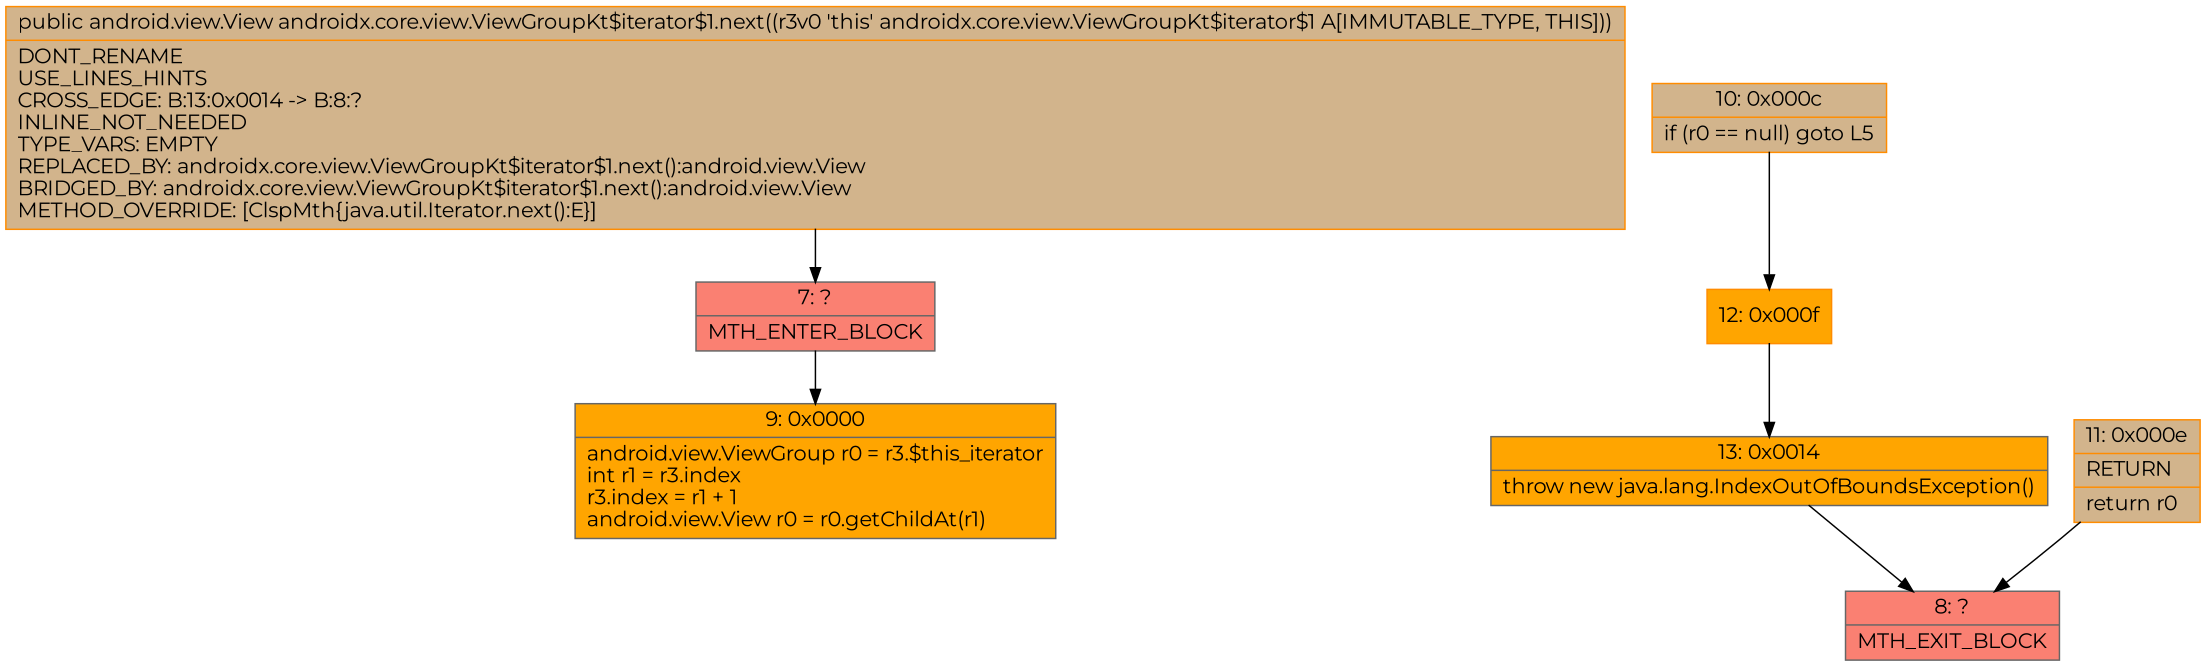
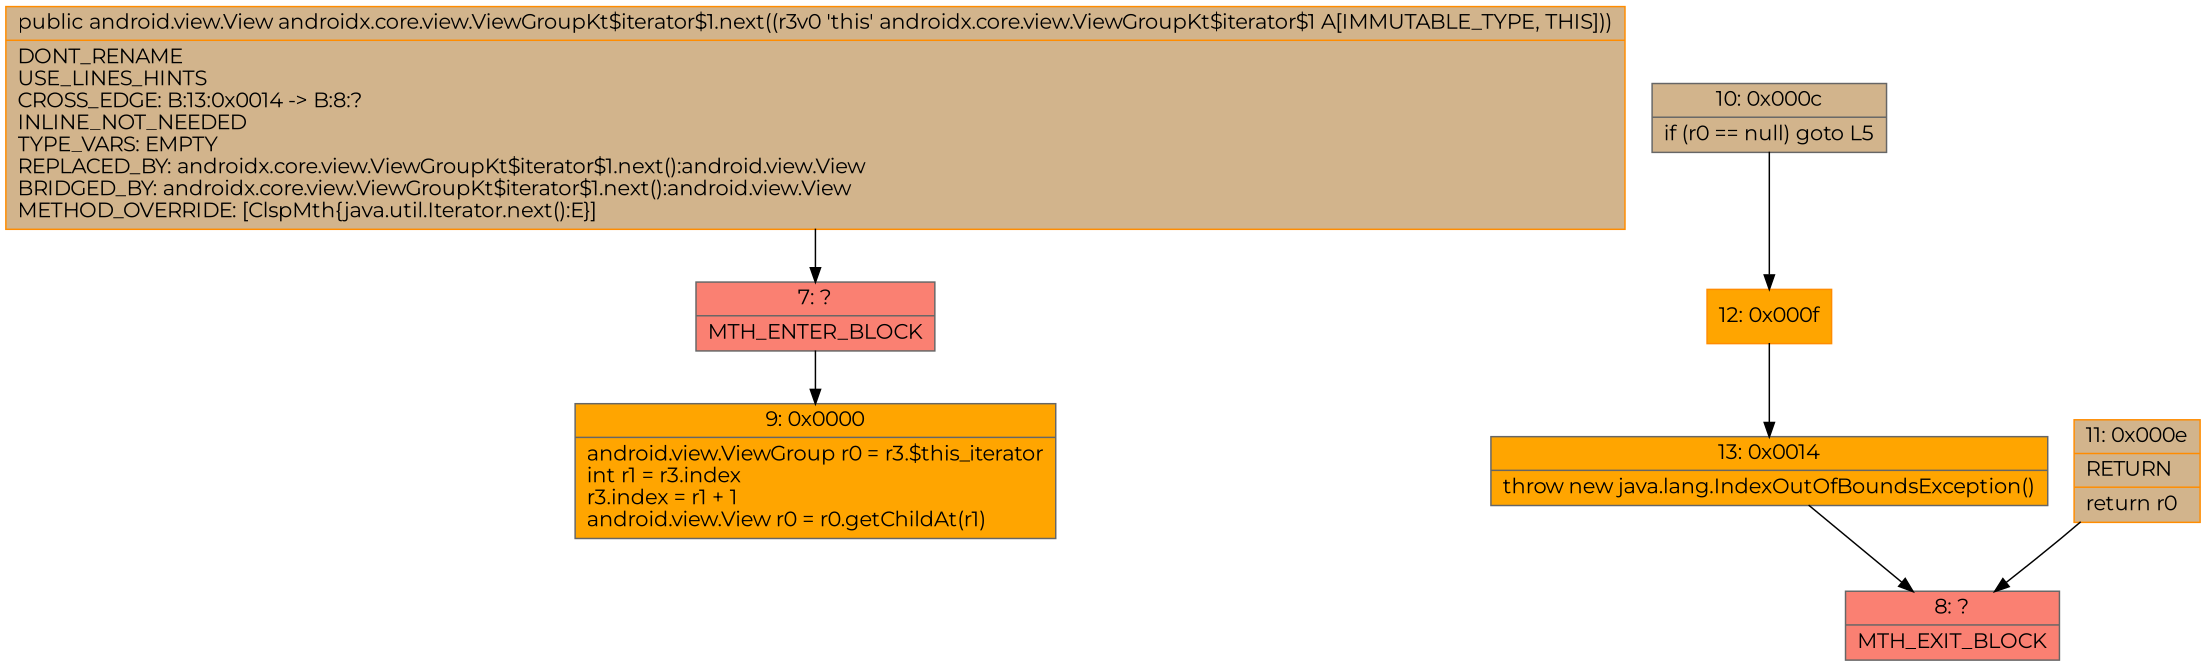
(1769, 118) -> (1769, 118)
